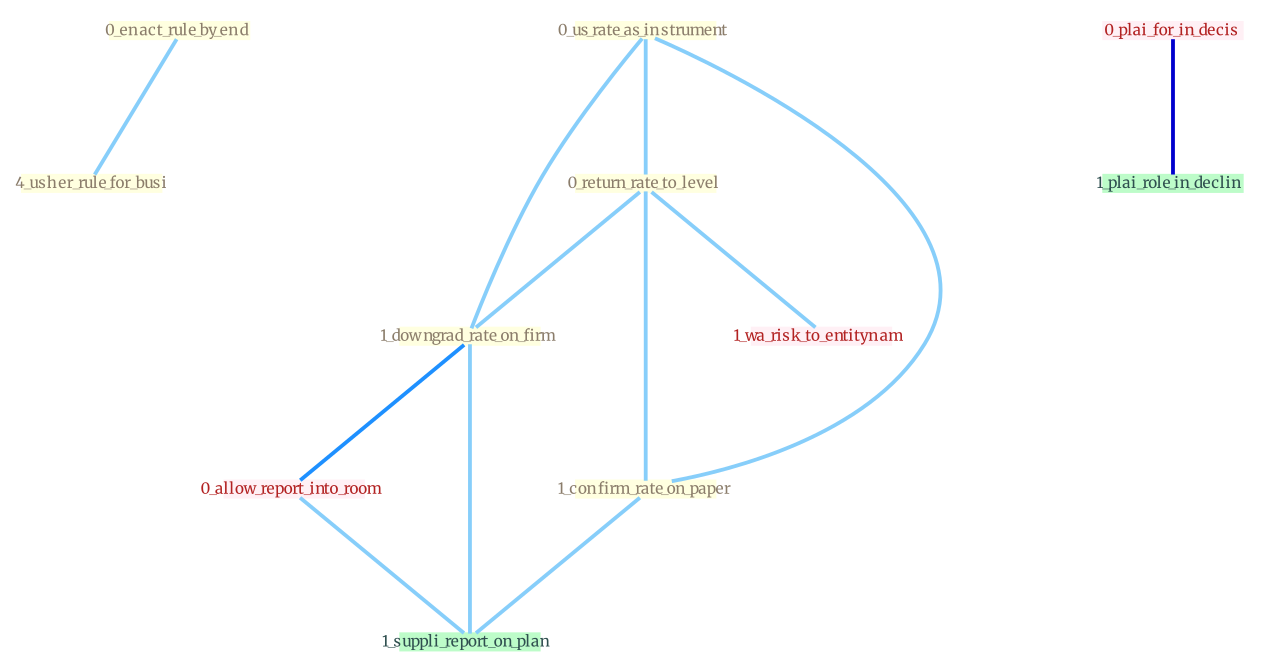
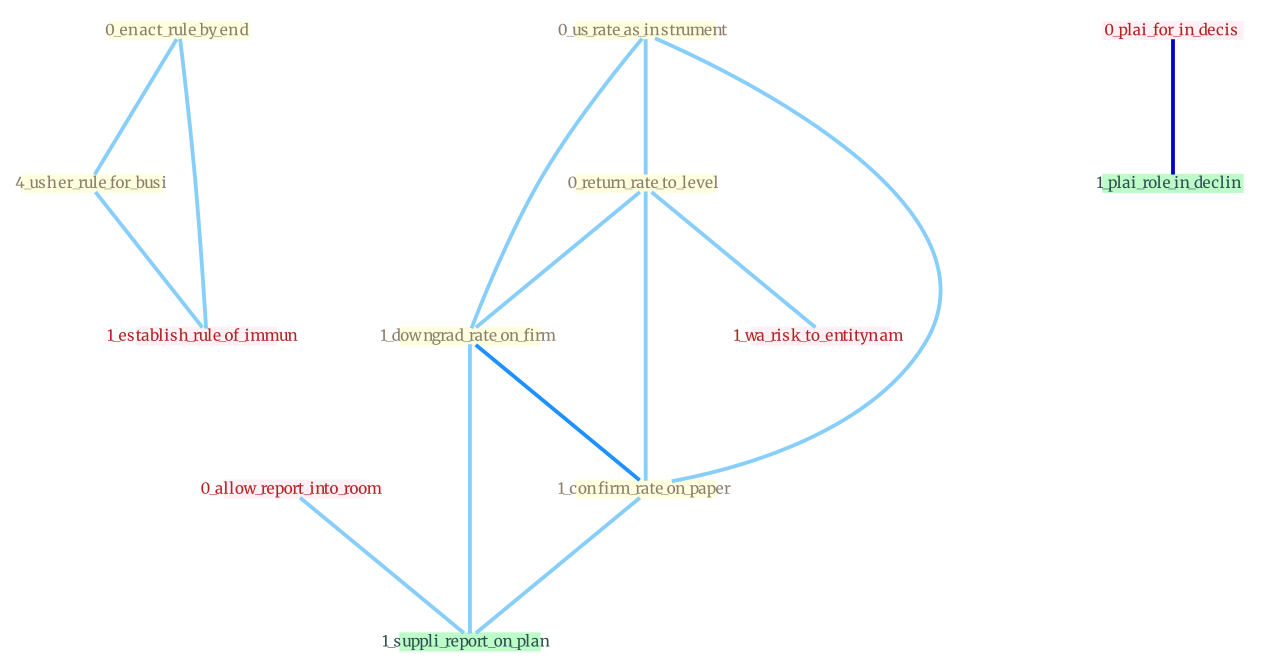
none -> (206, 336)
(382, 413) -> (558, 413)
